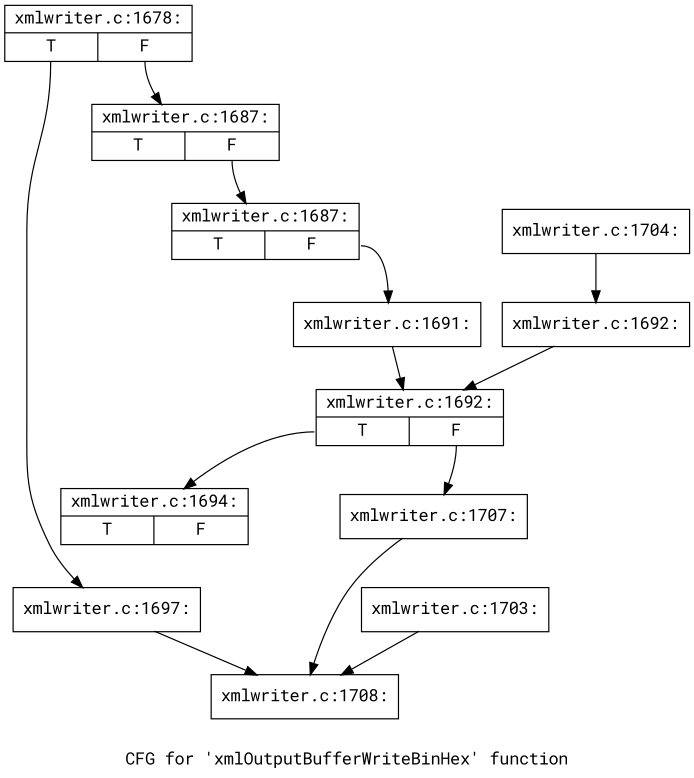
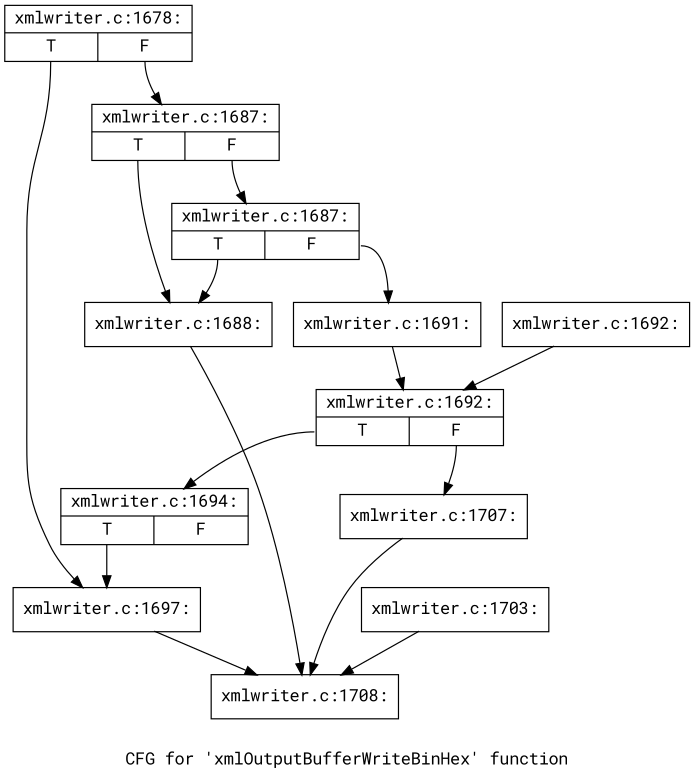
(596, 231) -> none
none -> (178, 325)
none -> (107, 560)
